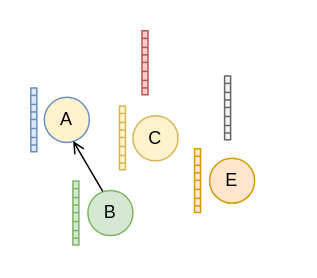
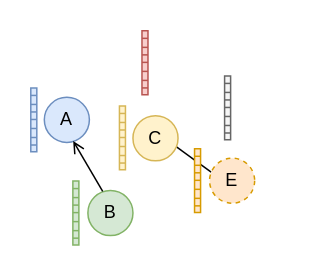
(67, 120) -> (67, 120)
none -> (184, 152)
(232, 180) -> (232, 180)
